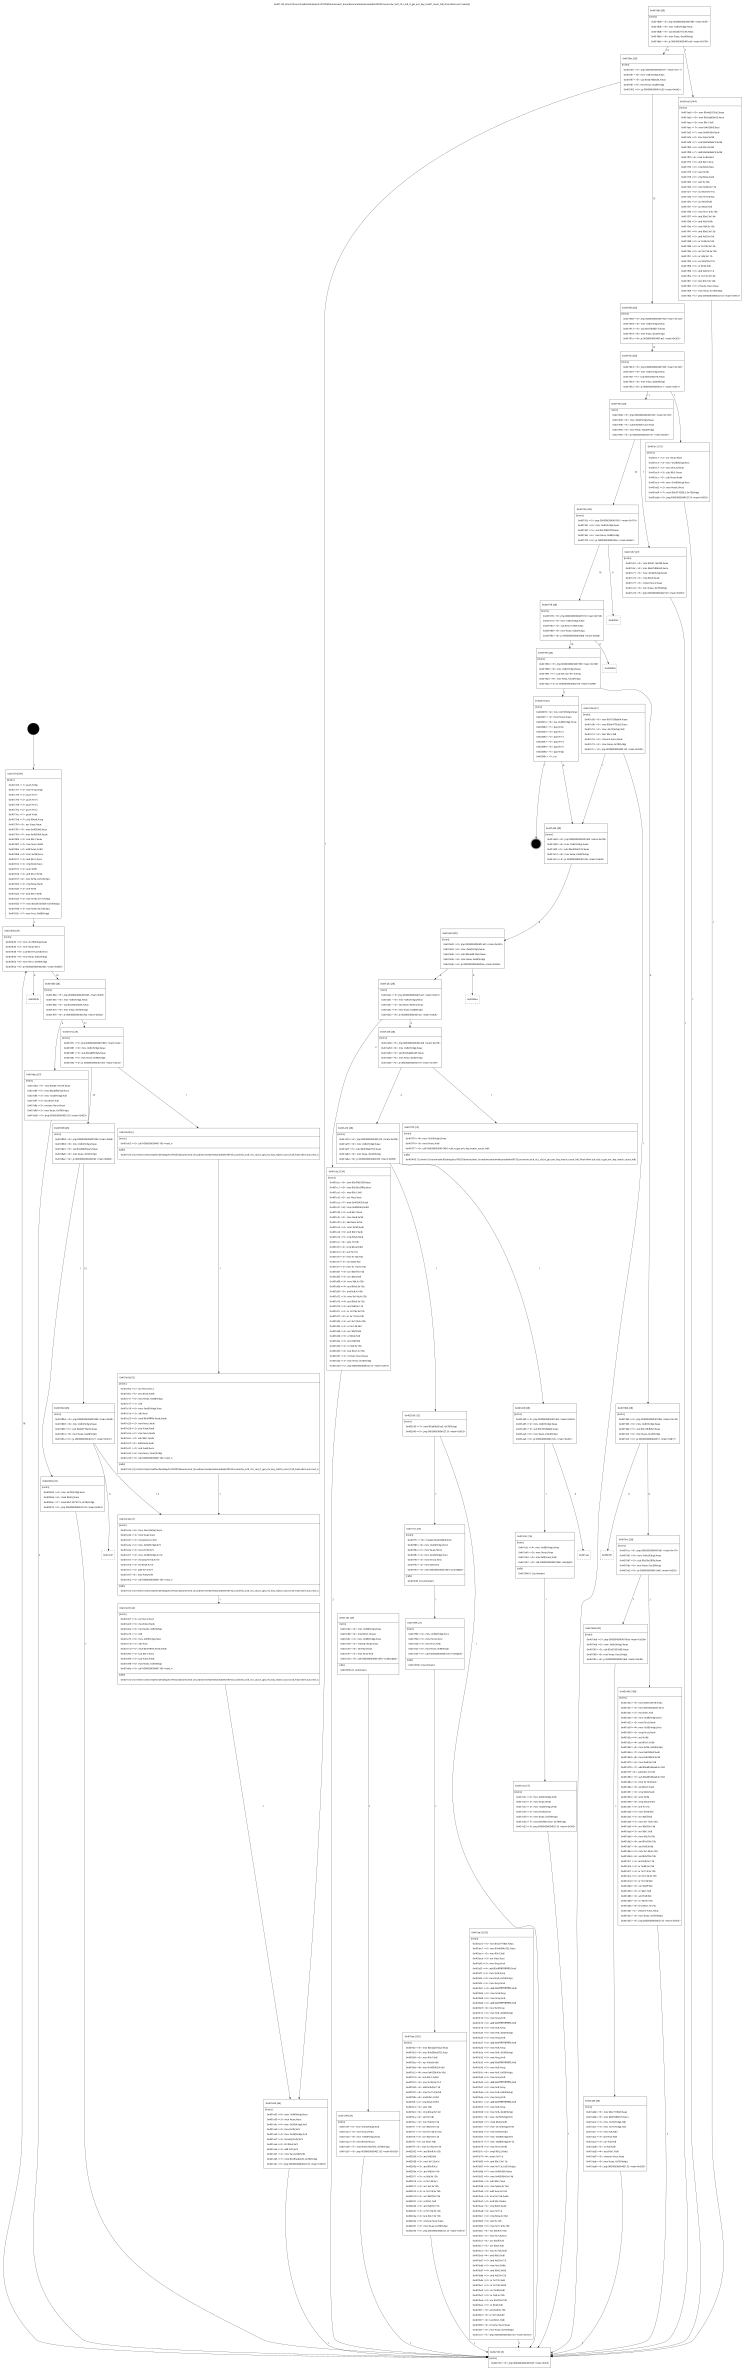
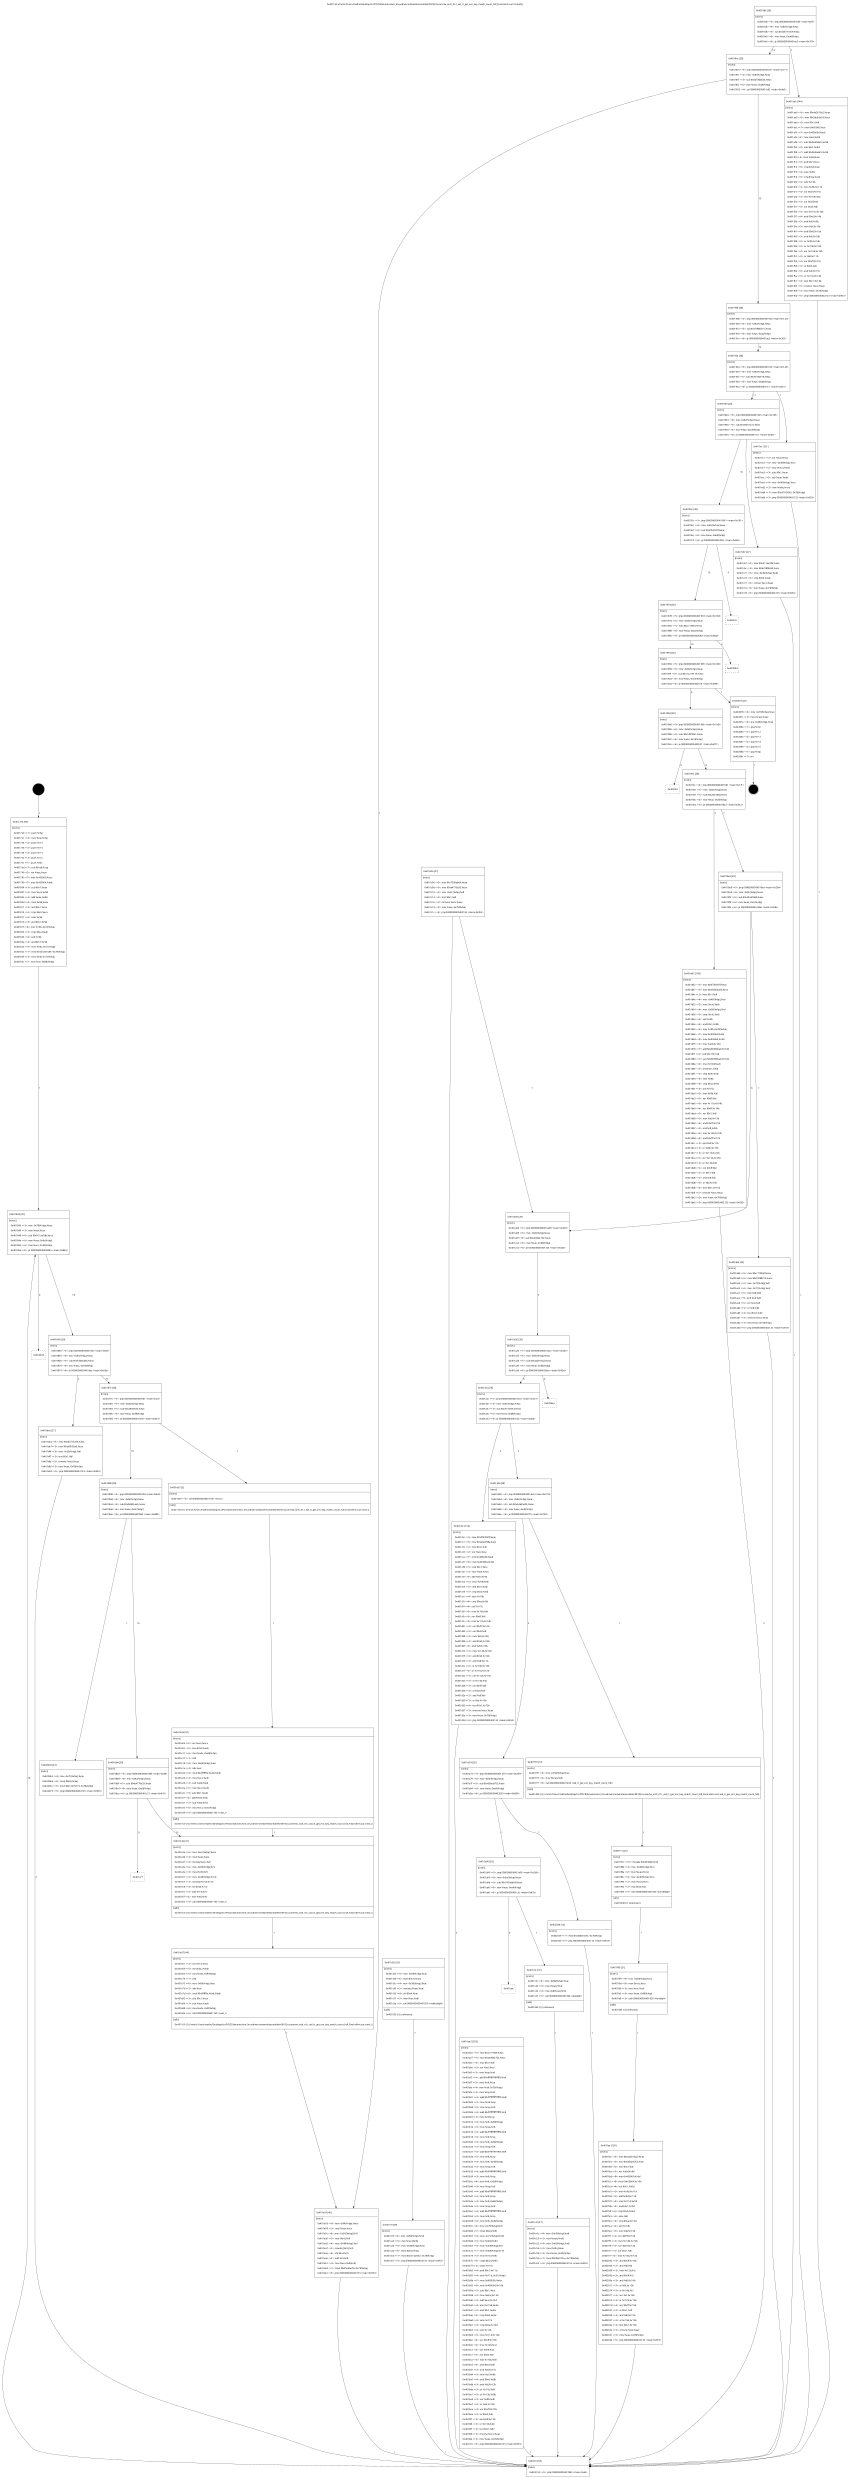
(567, 792) -> (750, 1149)
(435, 1480) -> (642, 1822)
(85, 2081) -> none
